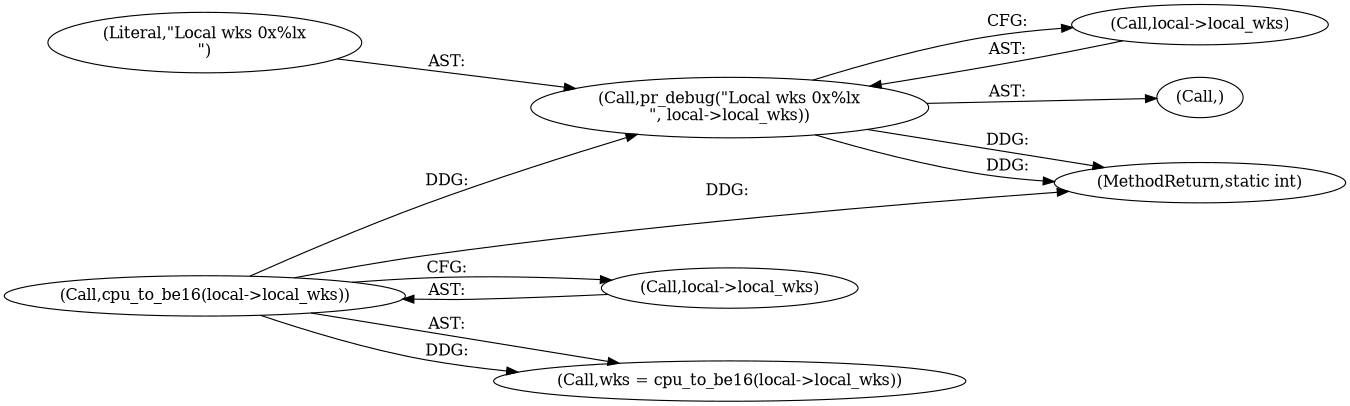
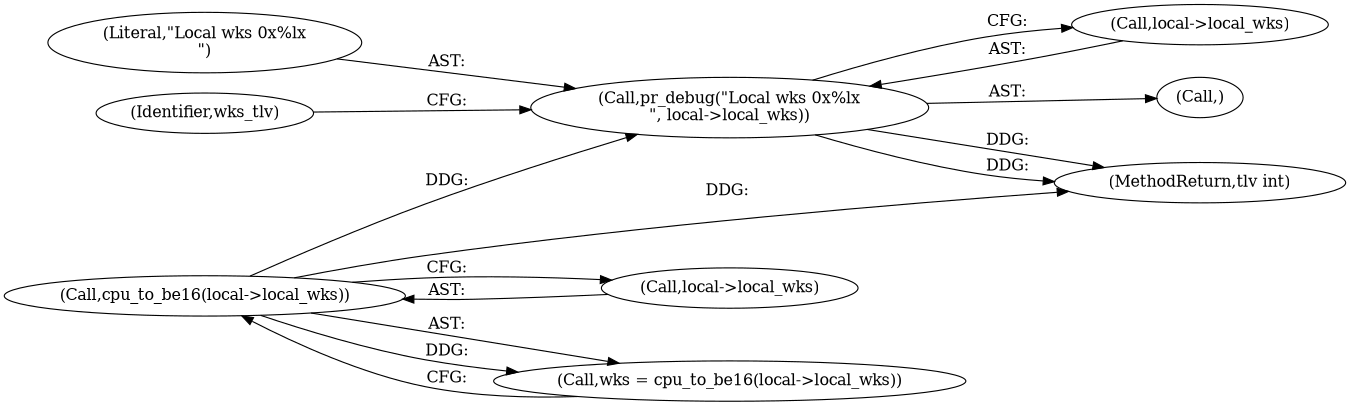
none -> (205, 113)
(1200, 183) -> (1200, 183)
none -> (409, 383)
